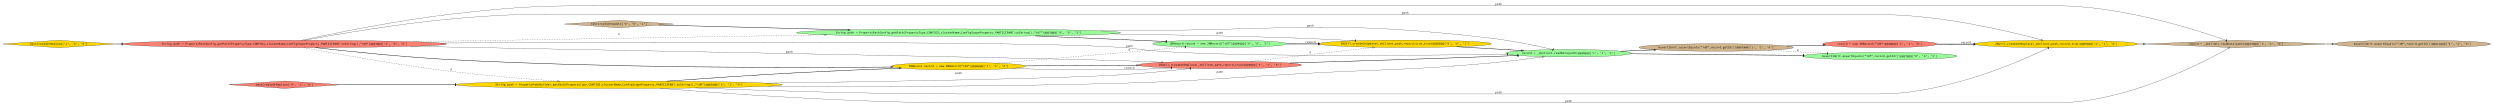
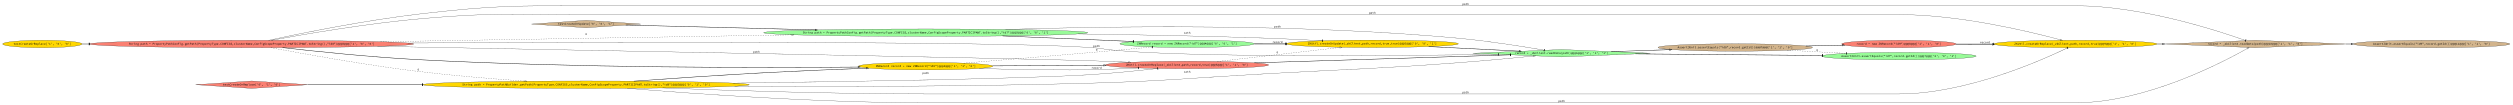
(59, 44) -> (42, 44)
(1568, 53) -> (1562, 53)
